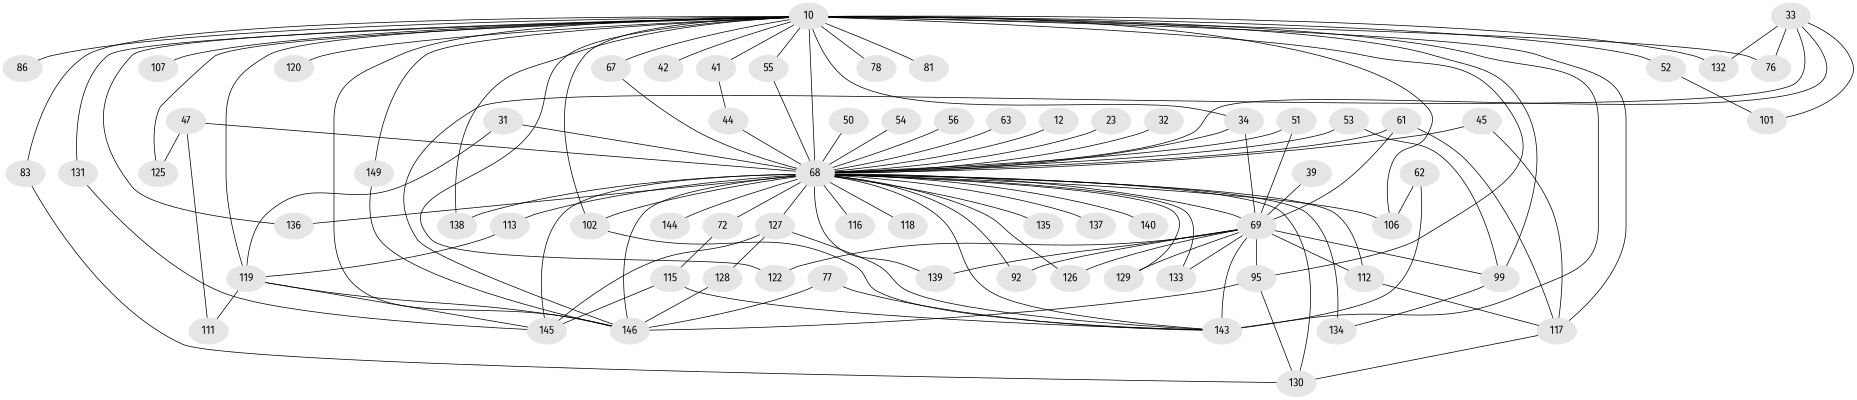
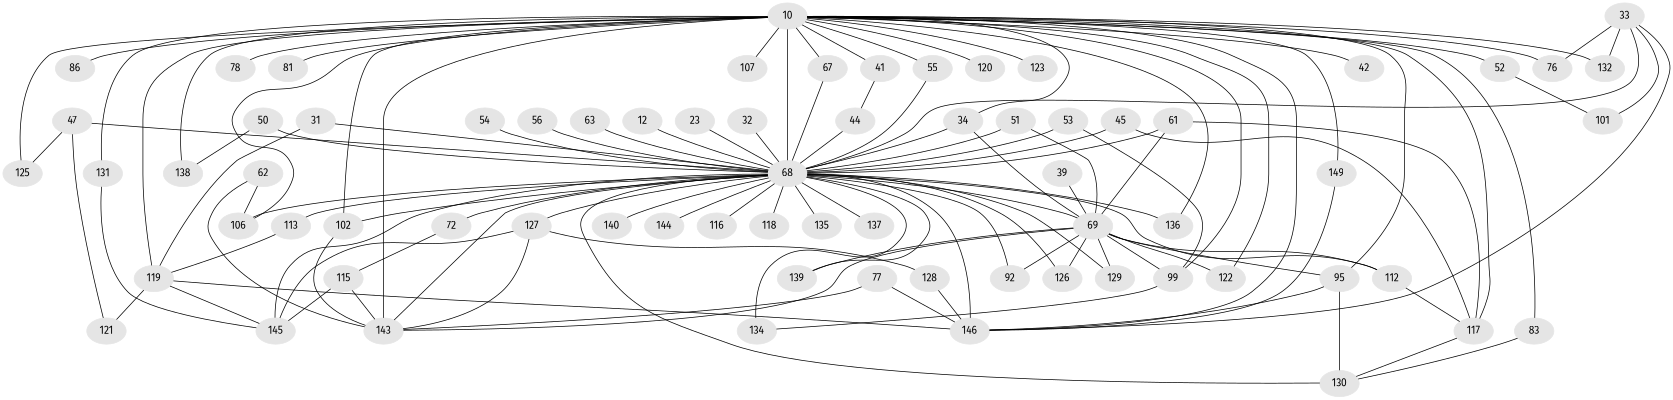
none -> (1038, 69)
(608, 188) -> (223, 147)
(1176, 279) -> none
(209, 331) -> (106, 331)
